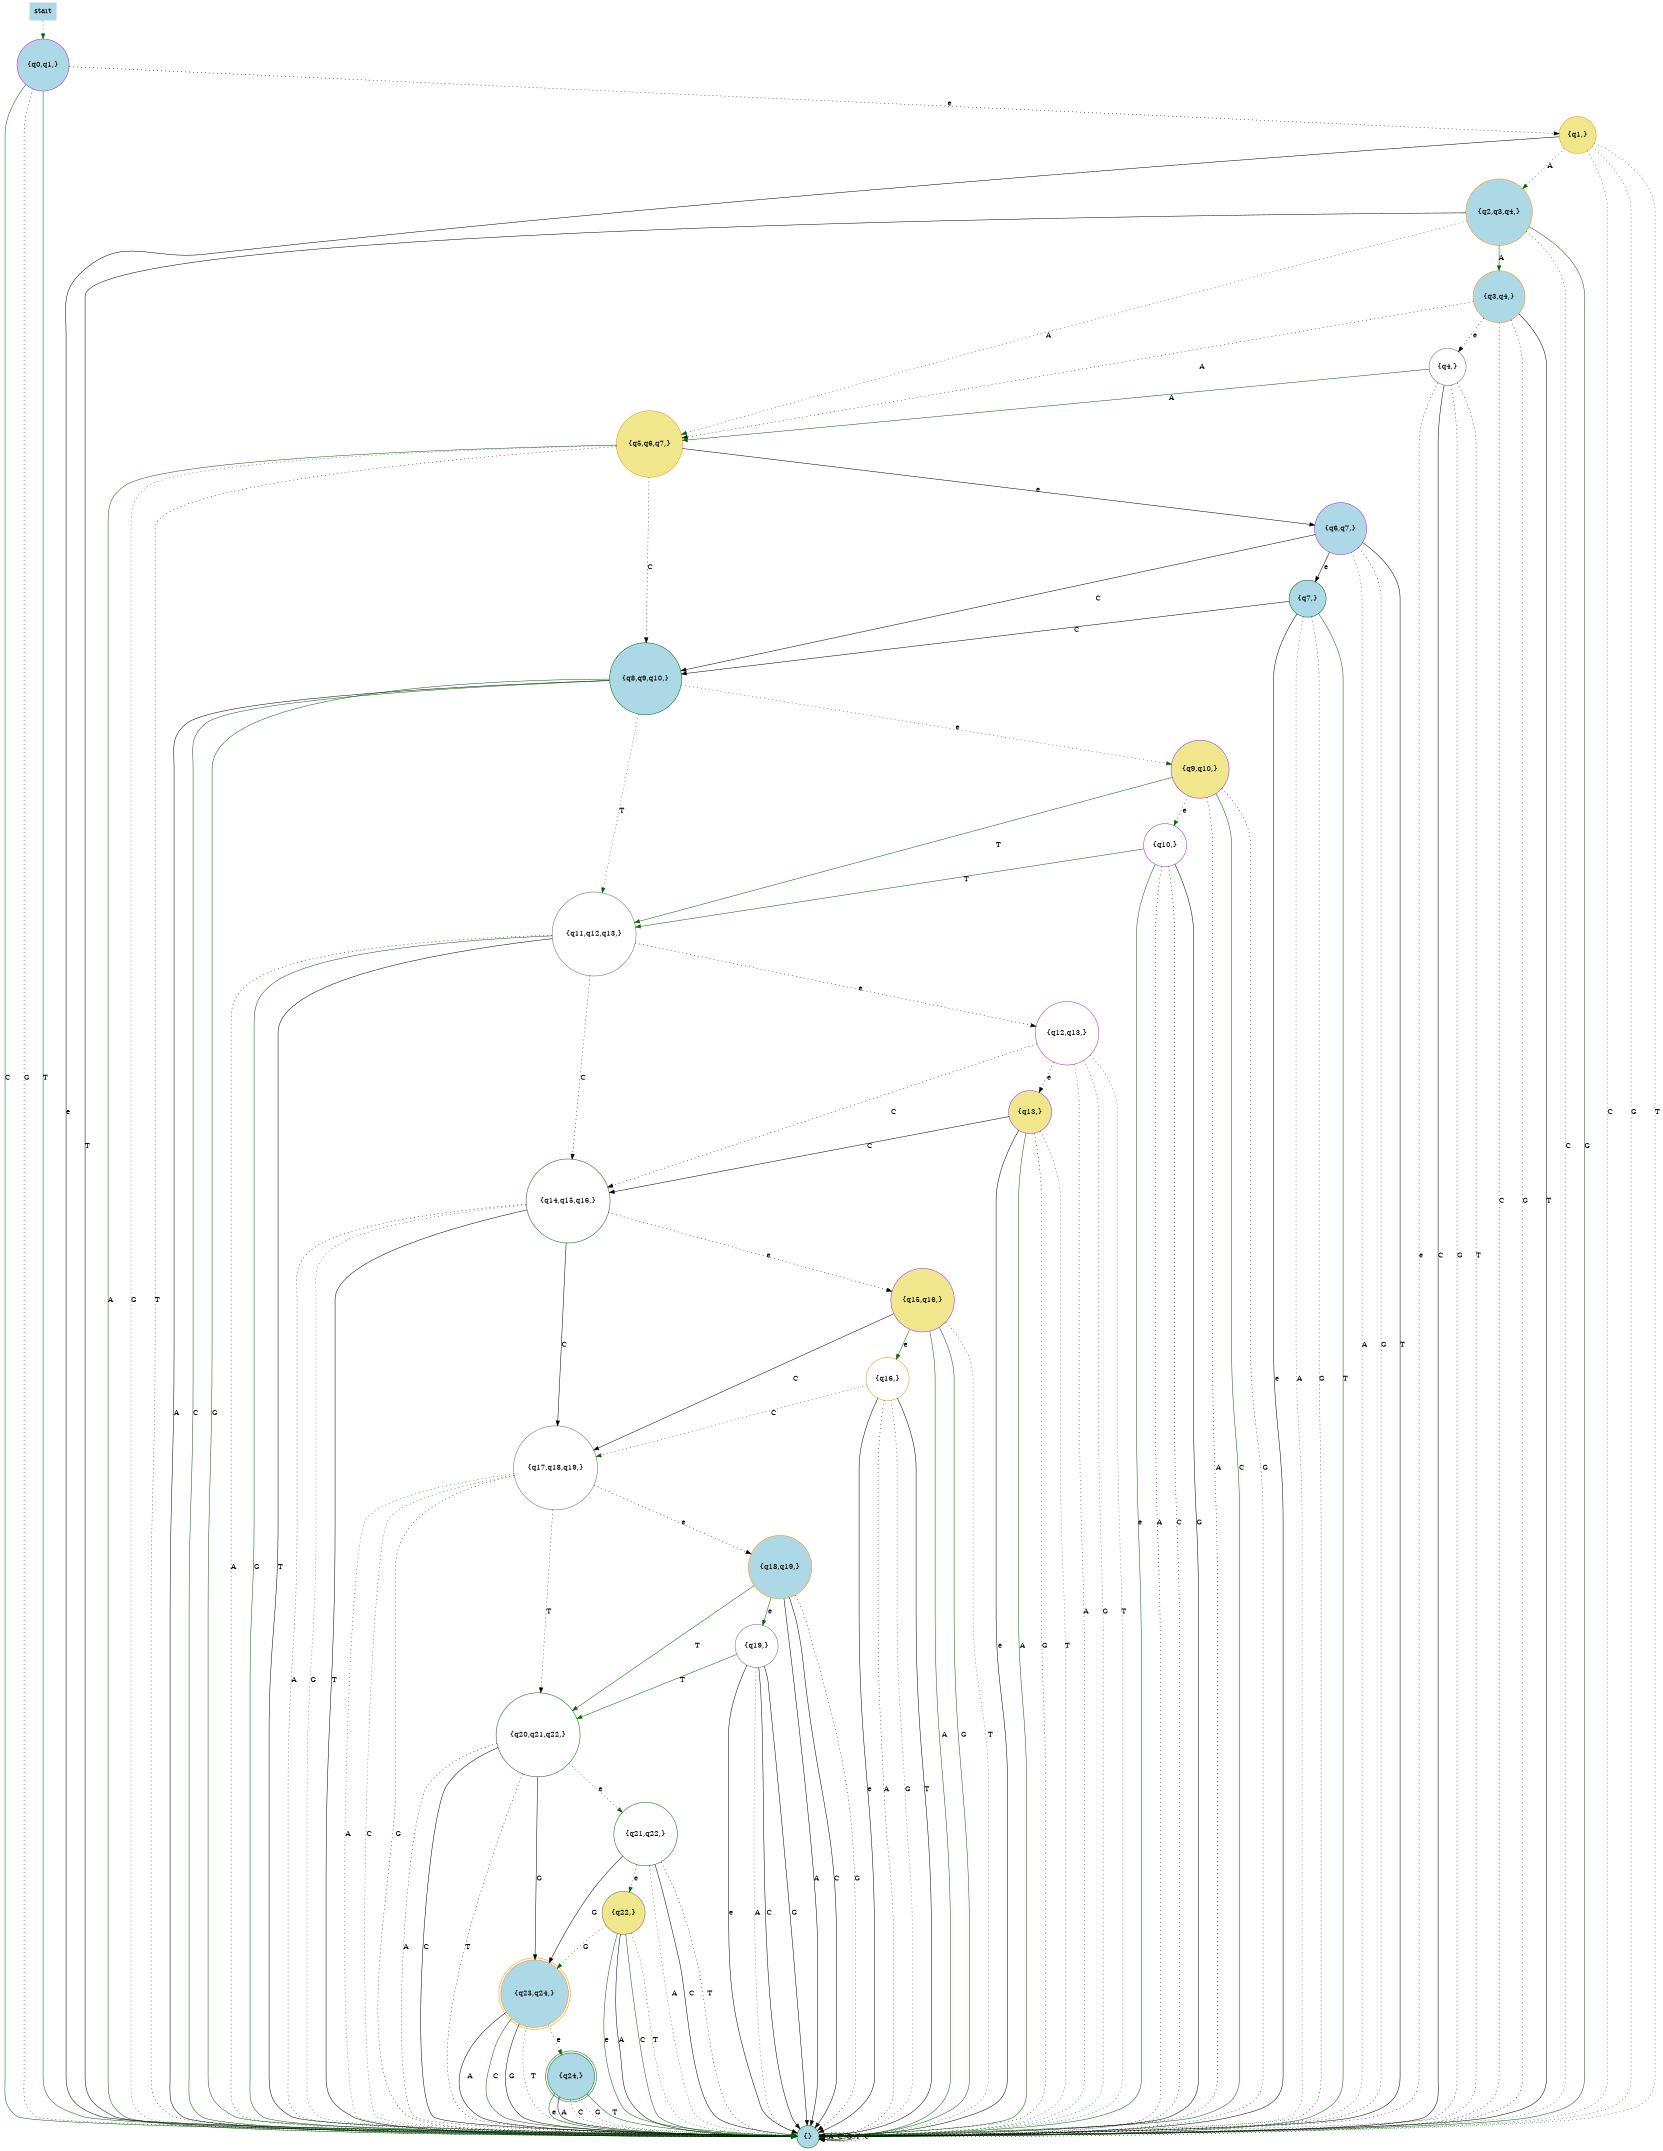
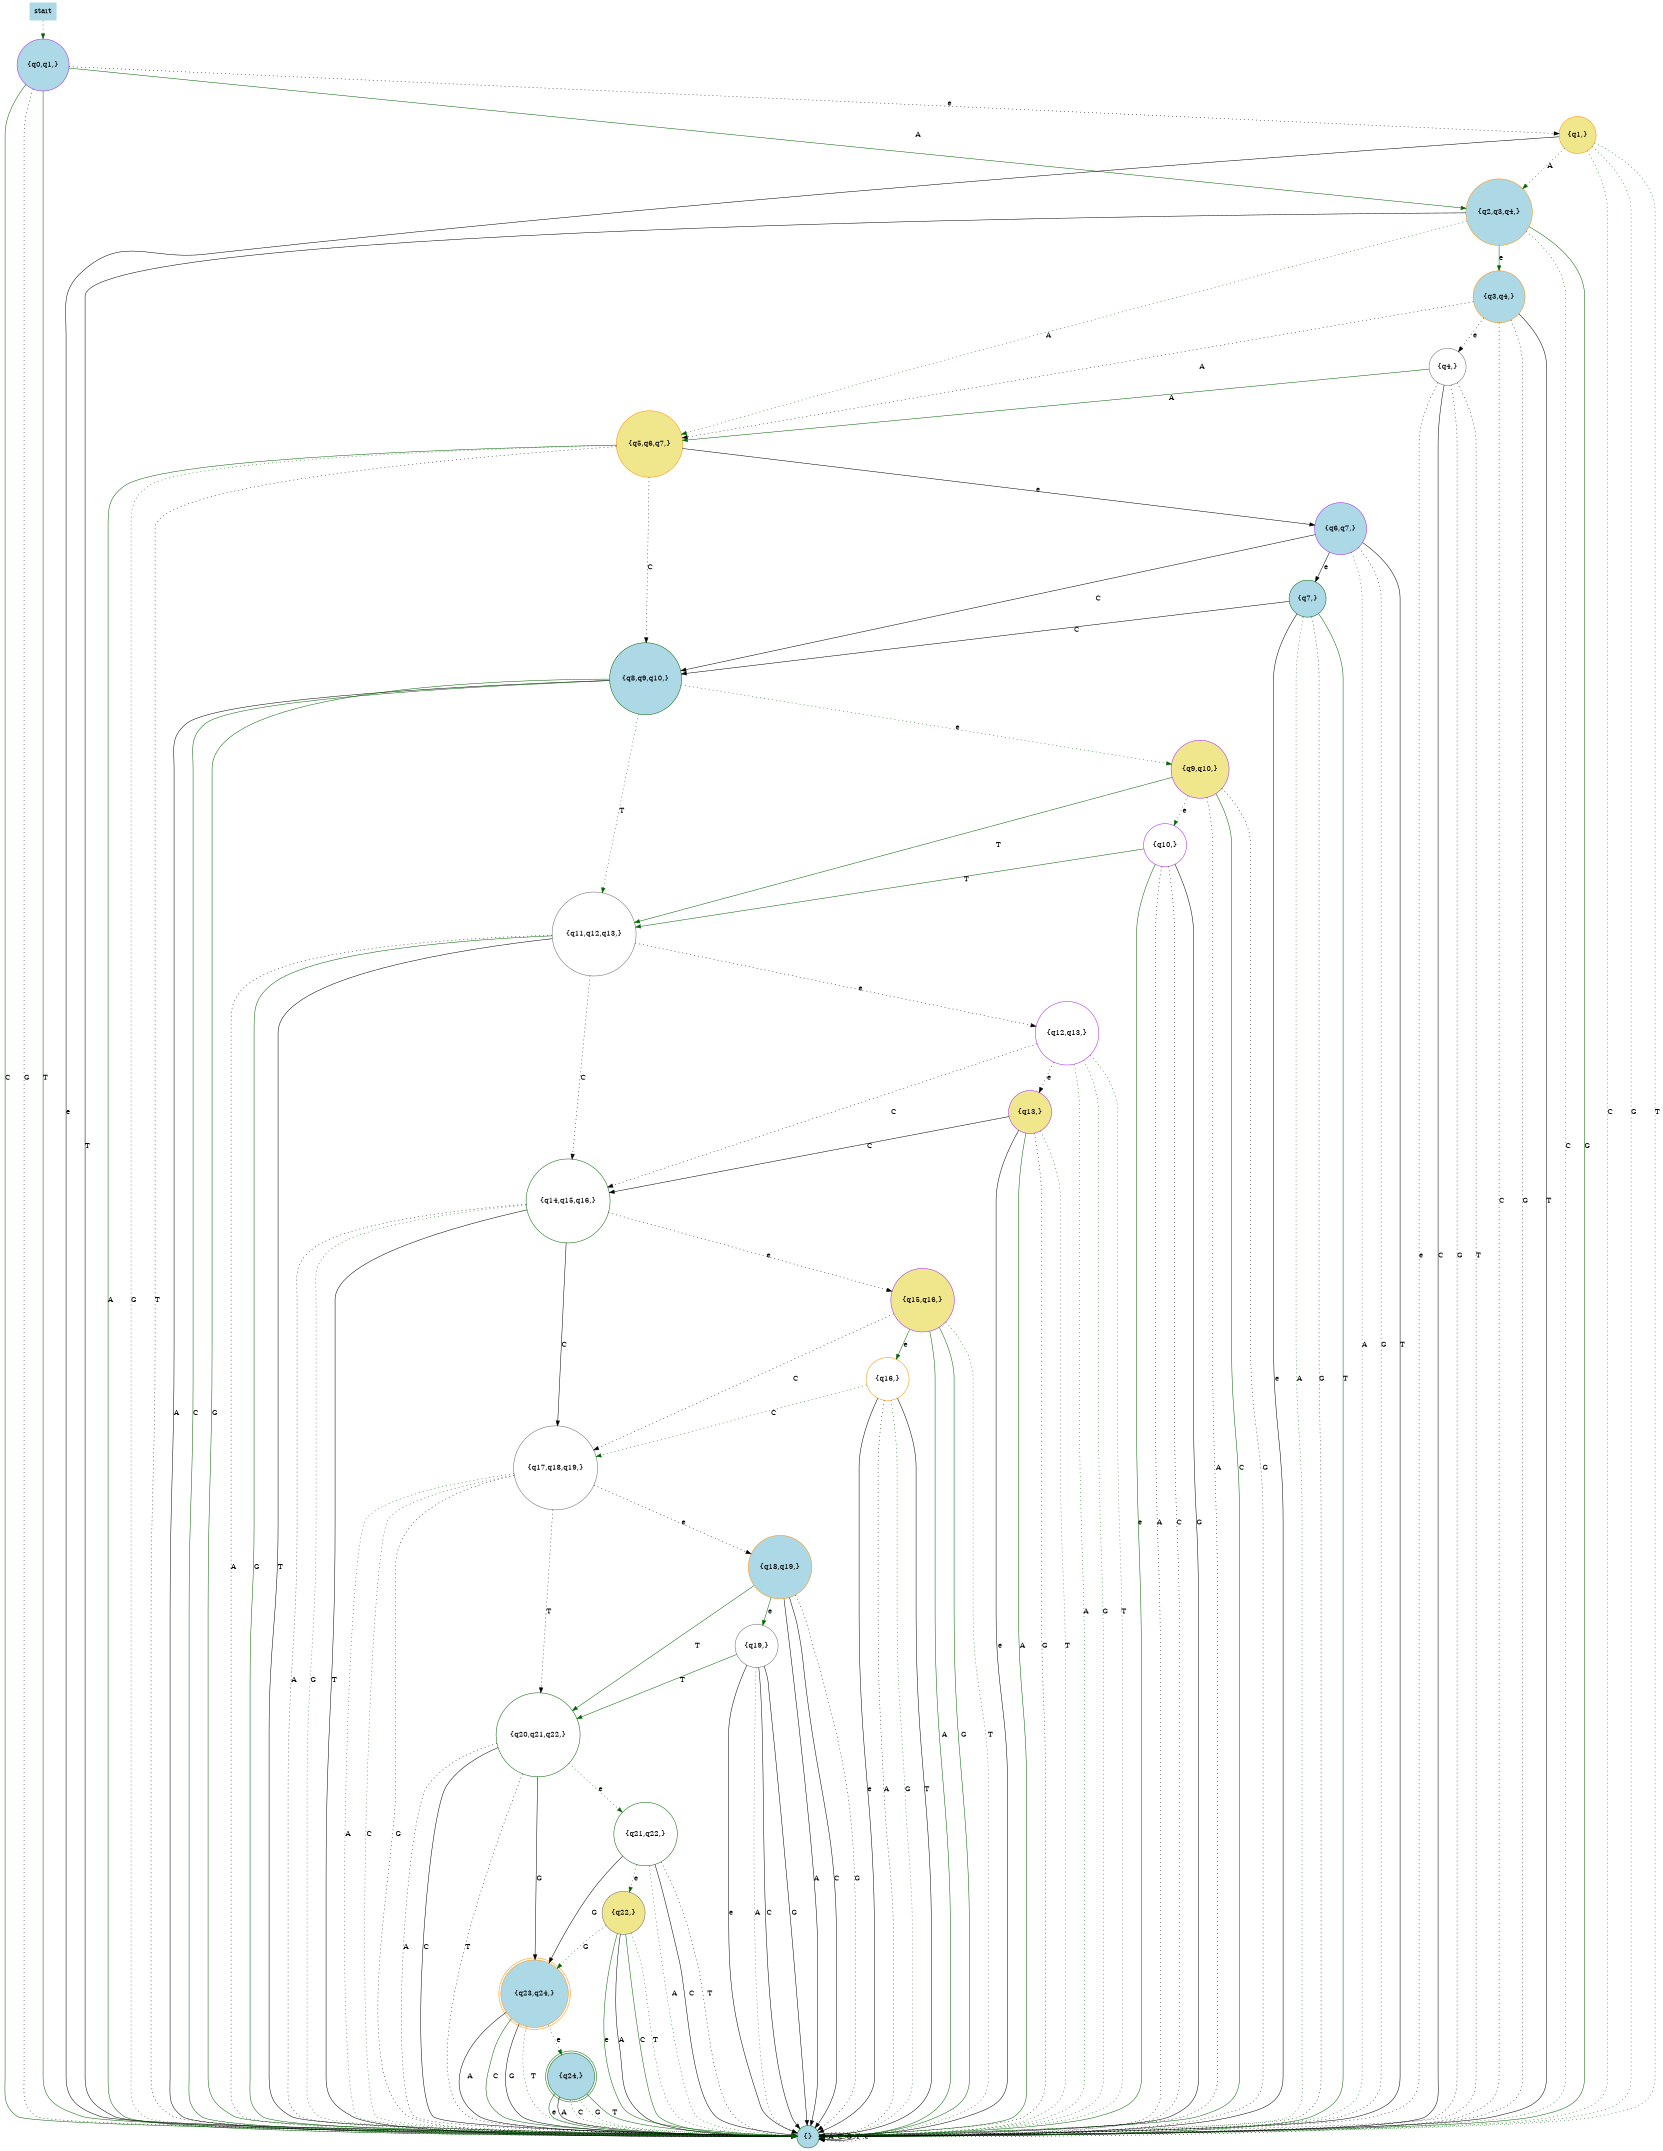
none -> (765, 138)
(1501, 258) -> (1501, 258)
(746, 1381) -> (746, 1381)
